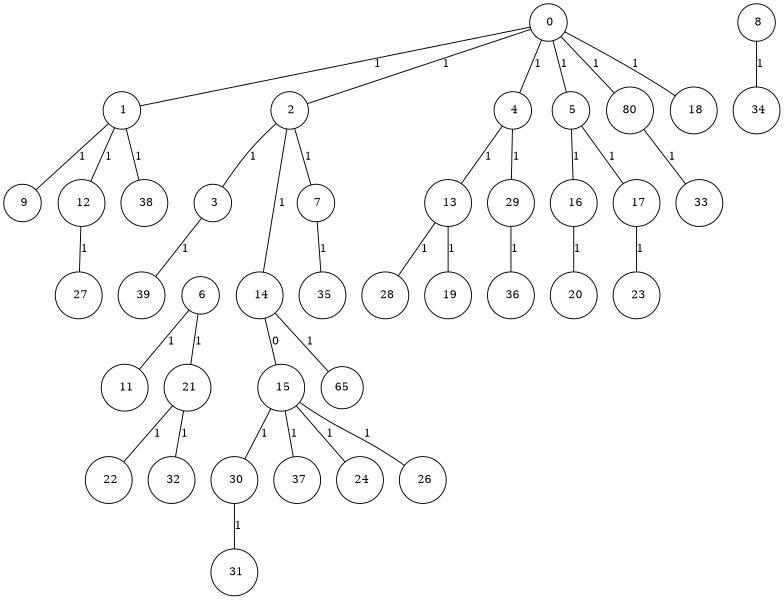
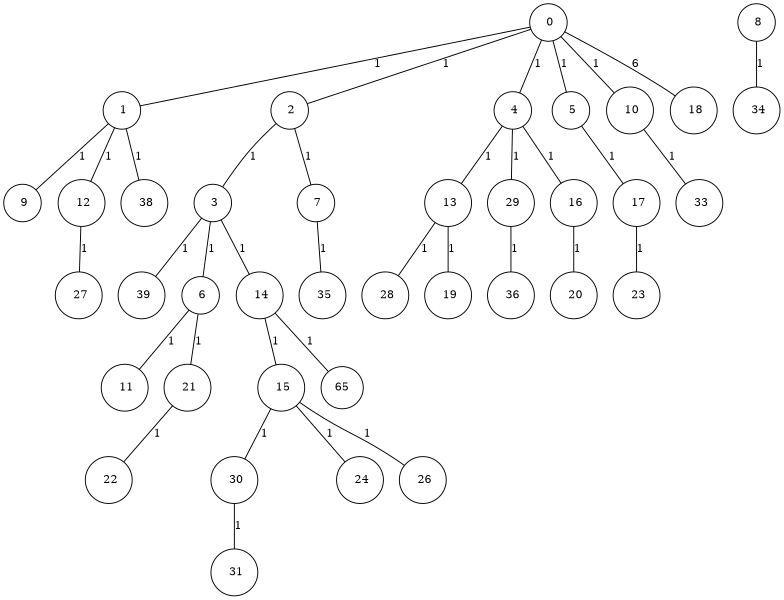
(636, 64) -> (636, 64)
(630, 110) -> (630, 110)
(572, 154) -> (542, 155)
(275, 201) -> (235, 247)
none -> (207, 249)
(276, 342) -> (276, 342)
(172, 480) -> none
(297, 480) -> none
